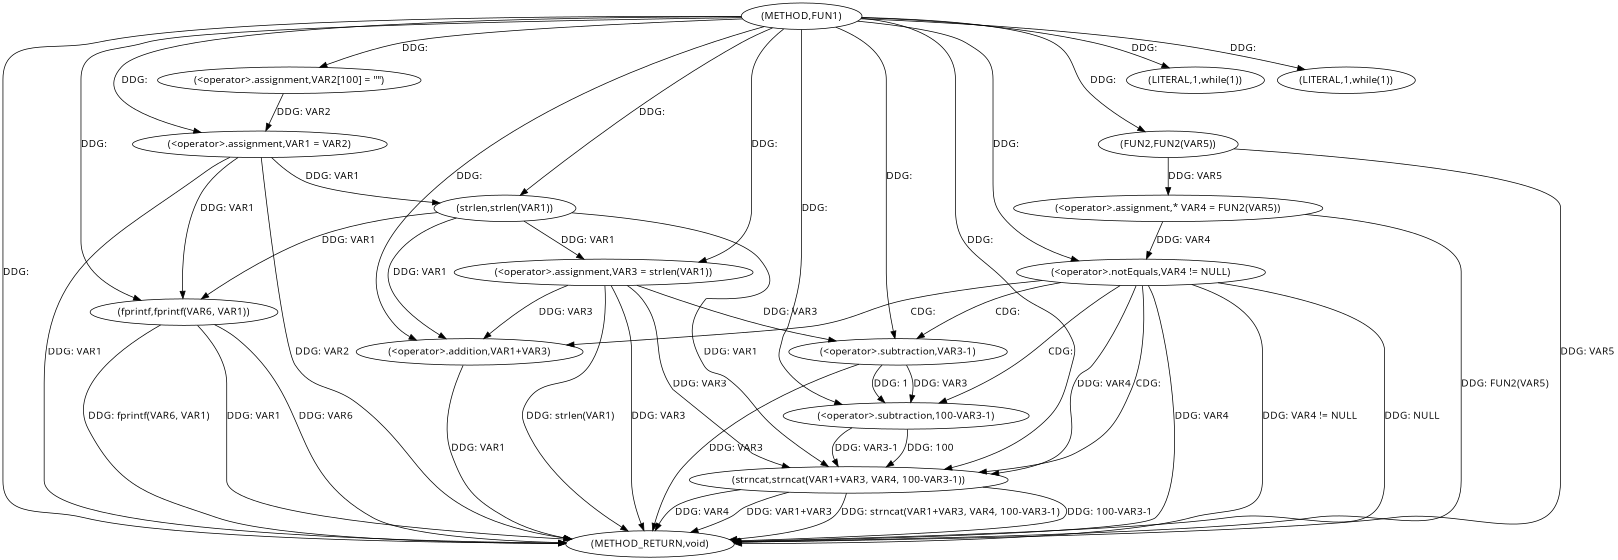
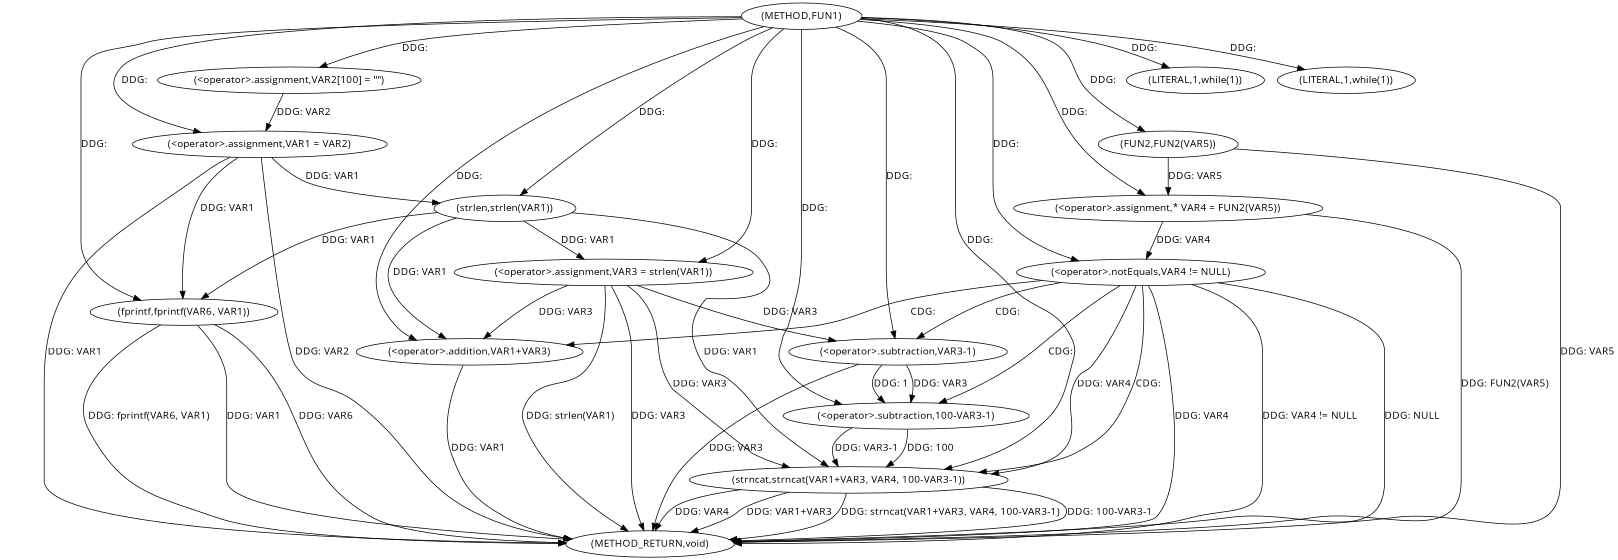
(3, 188) -> (1027, 61)
